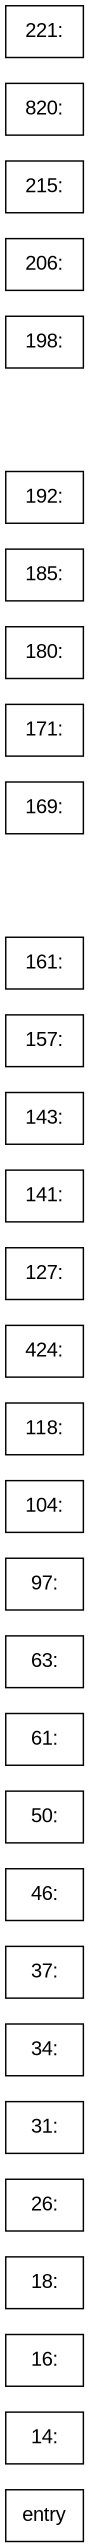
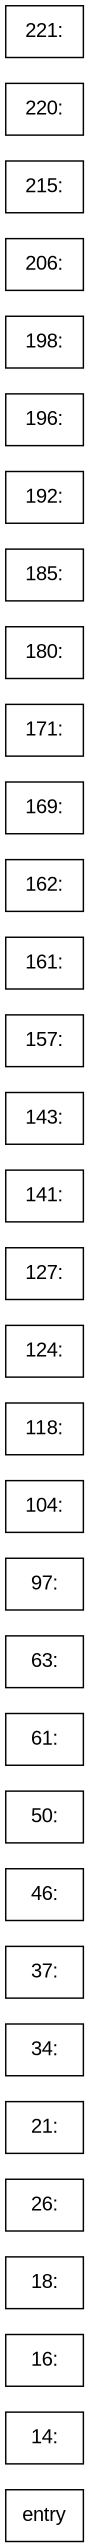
(45, 109) -> (45, 109)
none -> (45, 420)
none -> (45, 886)
(45, 1351) -> (45, 1351)
(45, 2128) -> (45, 2128)
